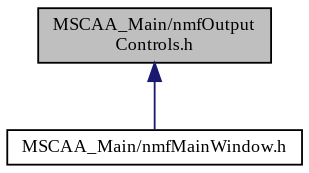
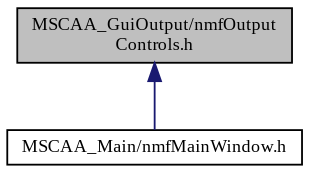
(155, 35) -> (155, 35)
